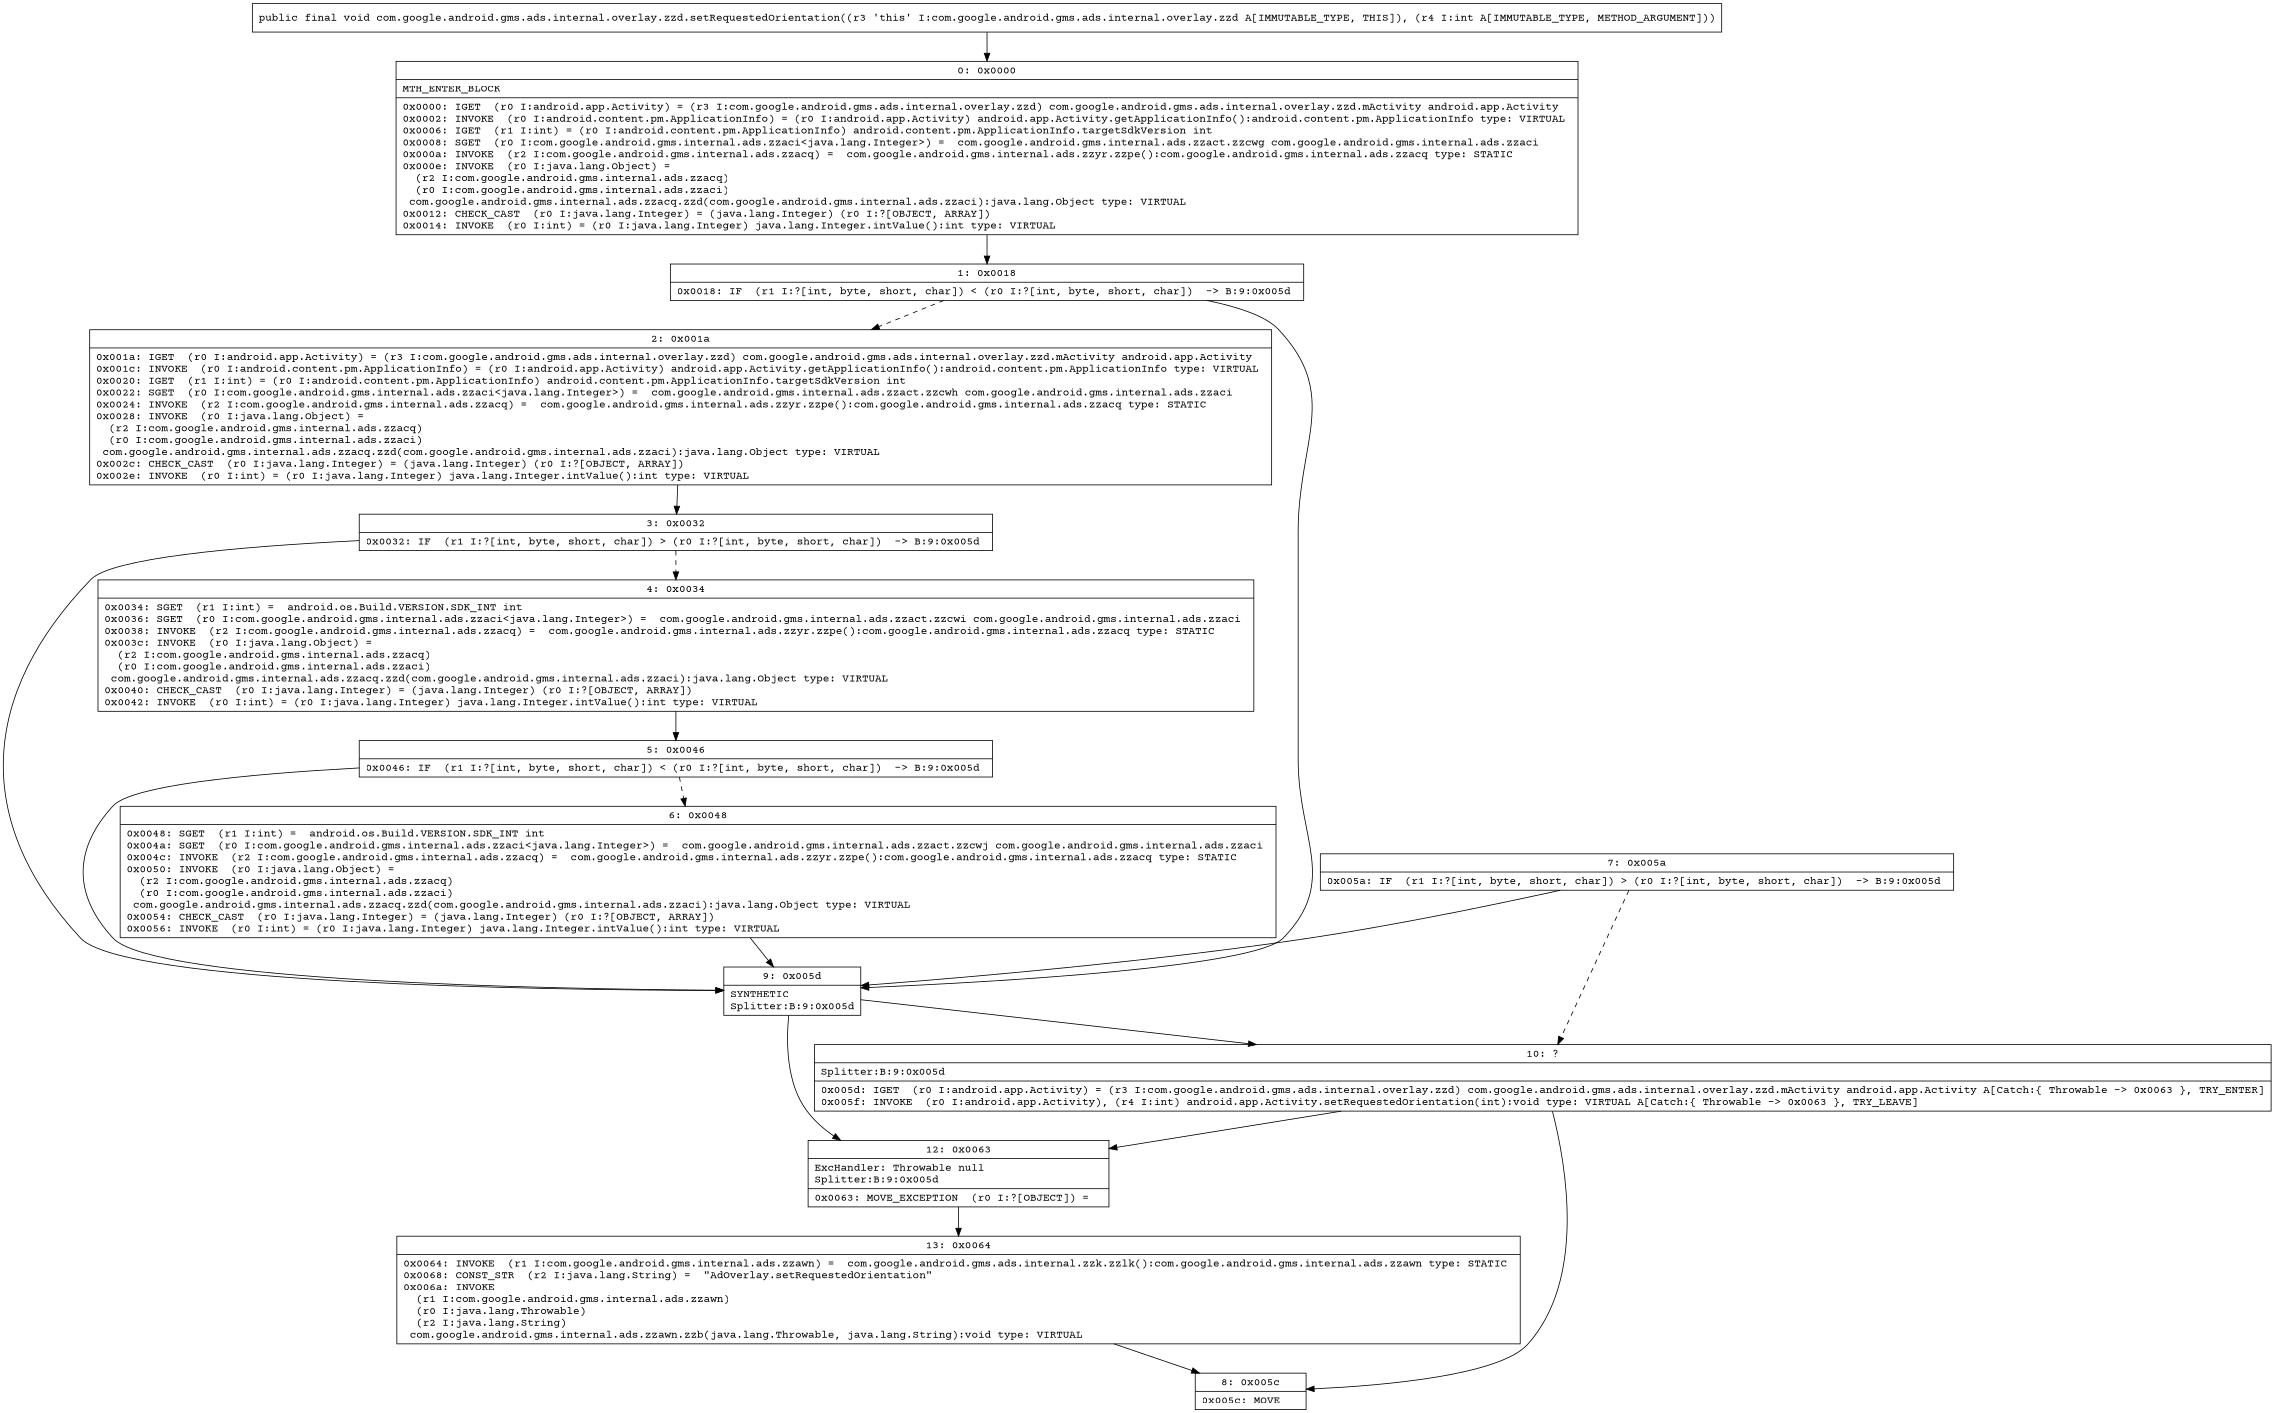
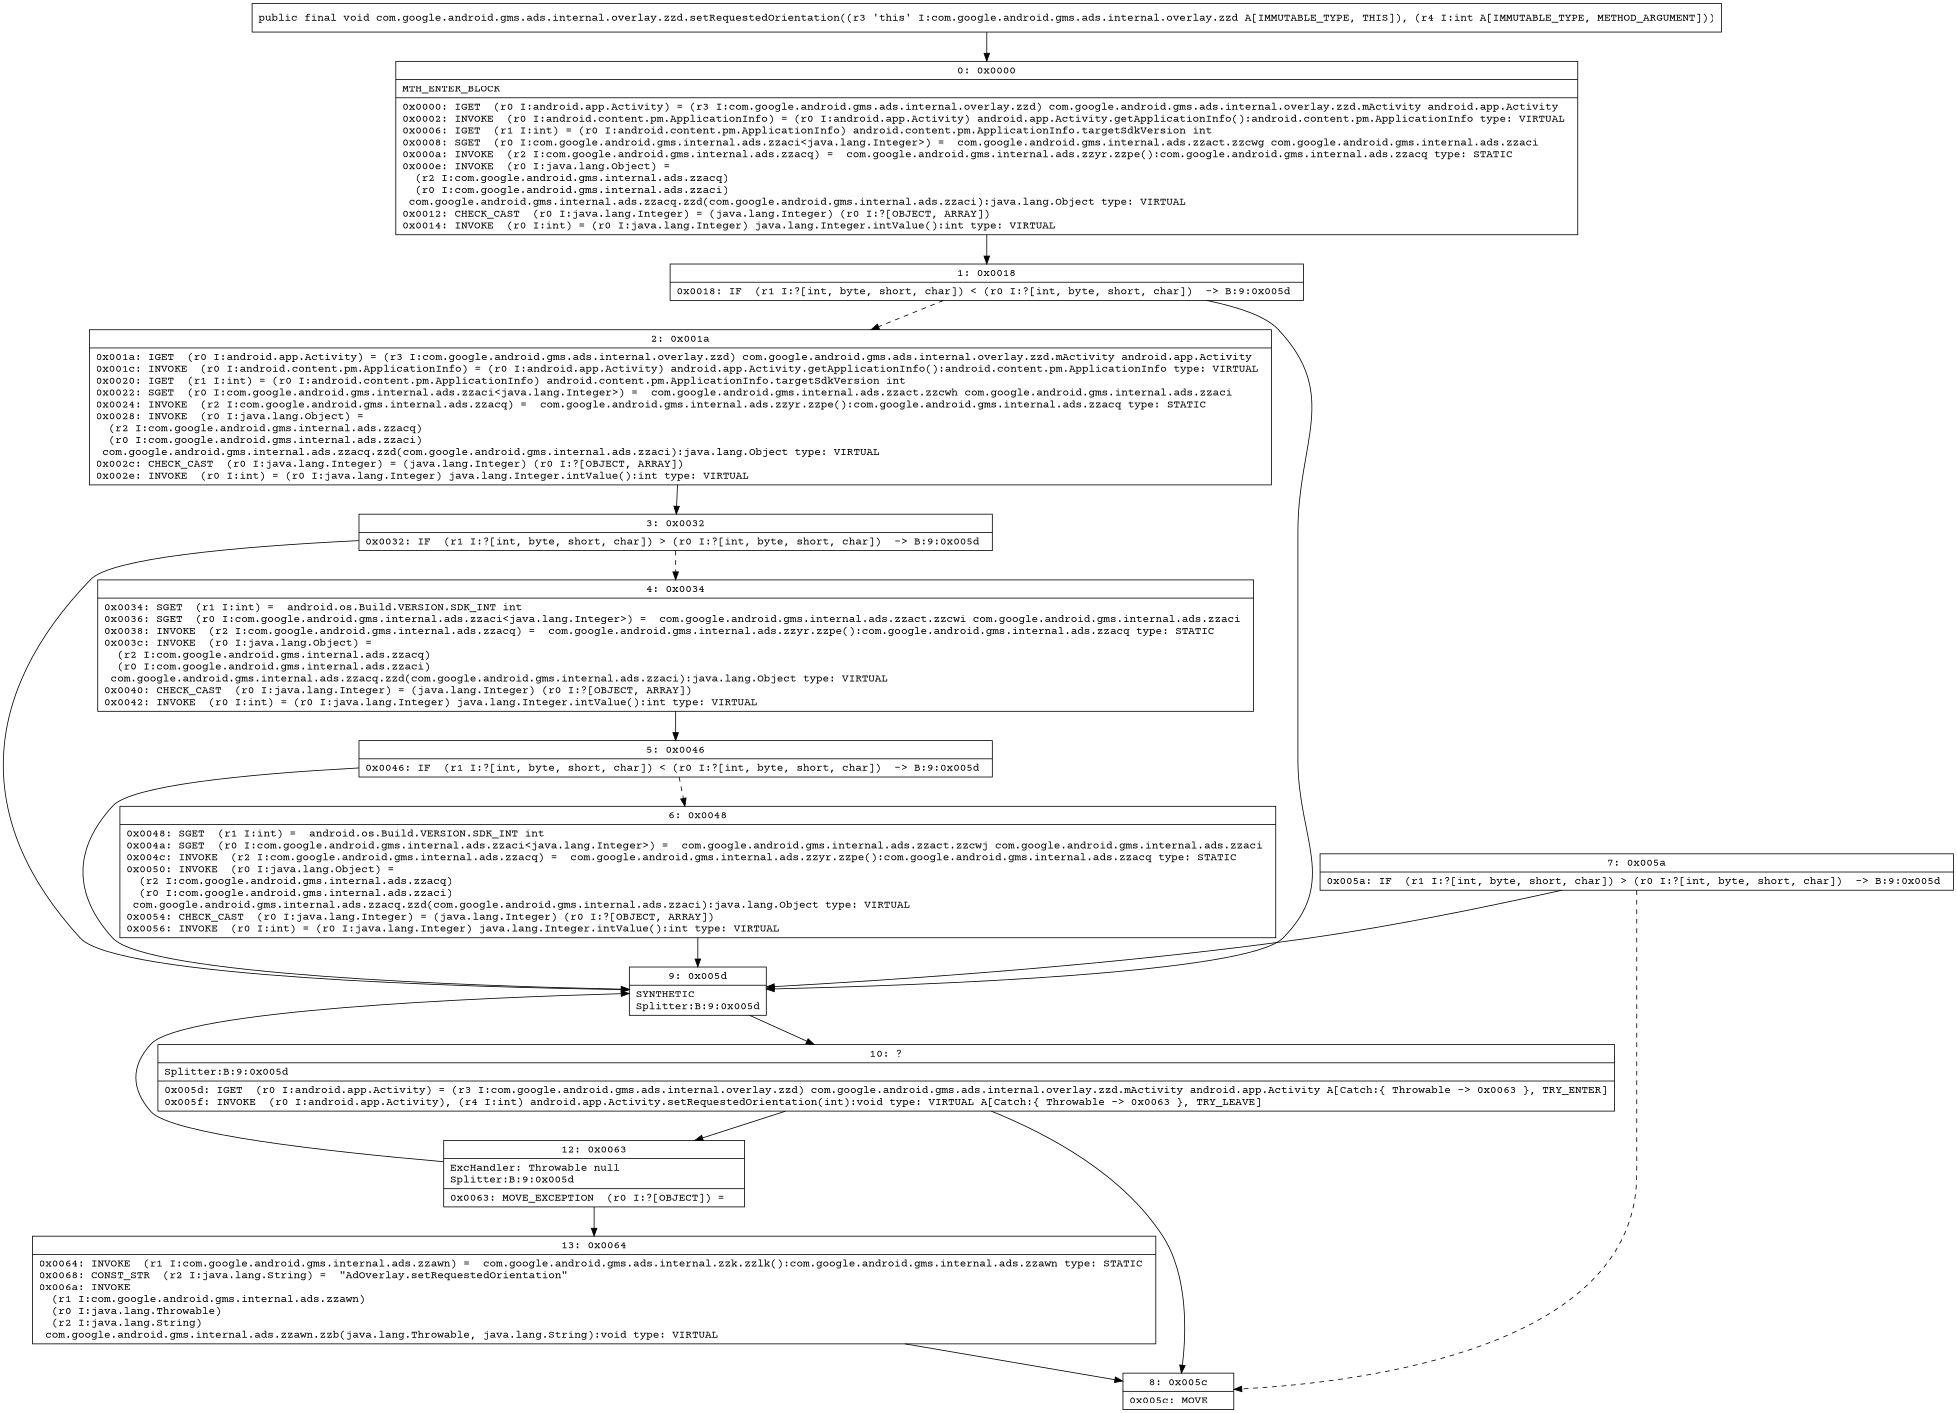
(1595, 964) -> (1600, 1269)
(793, 1083) -> (198, 1027)
